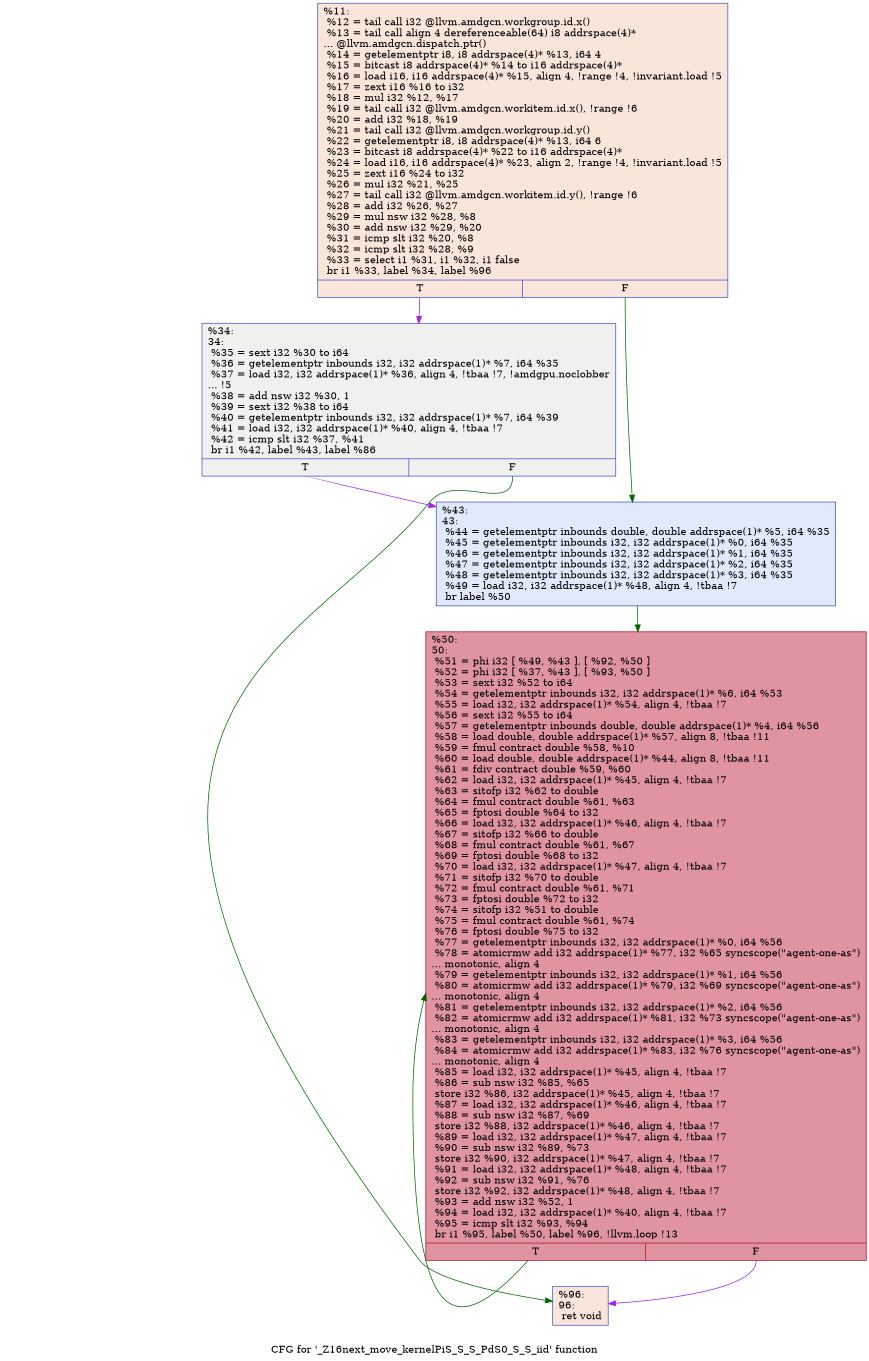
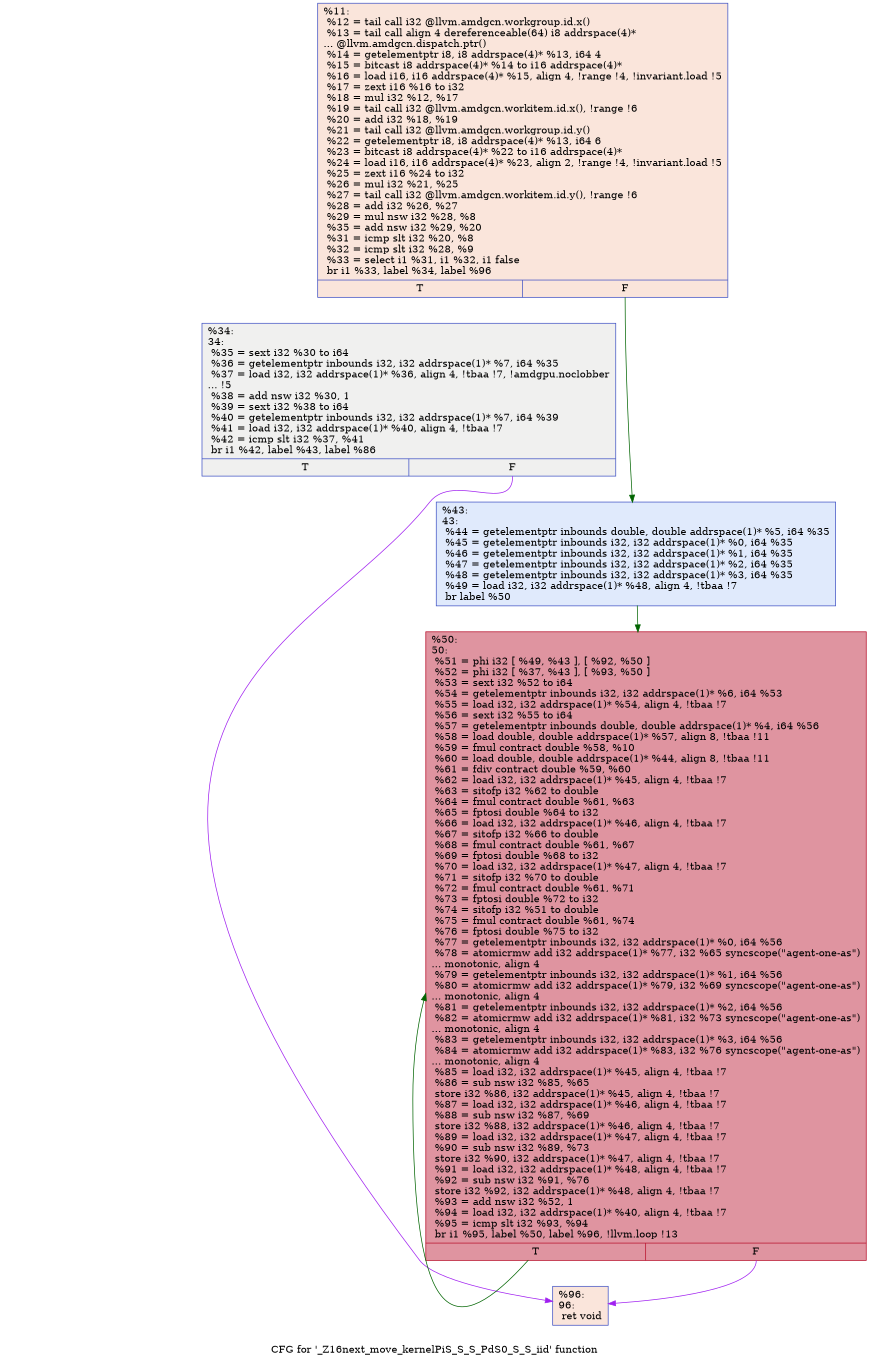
(403, 228) -> (403, 228)
(420, 307) -> none
(367, 491) -> none
(220, 884) -> (220, 884)
